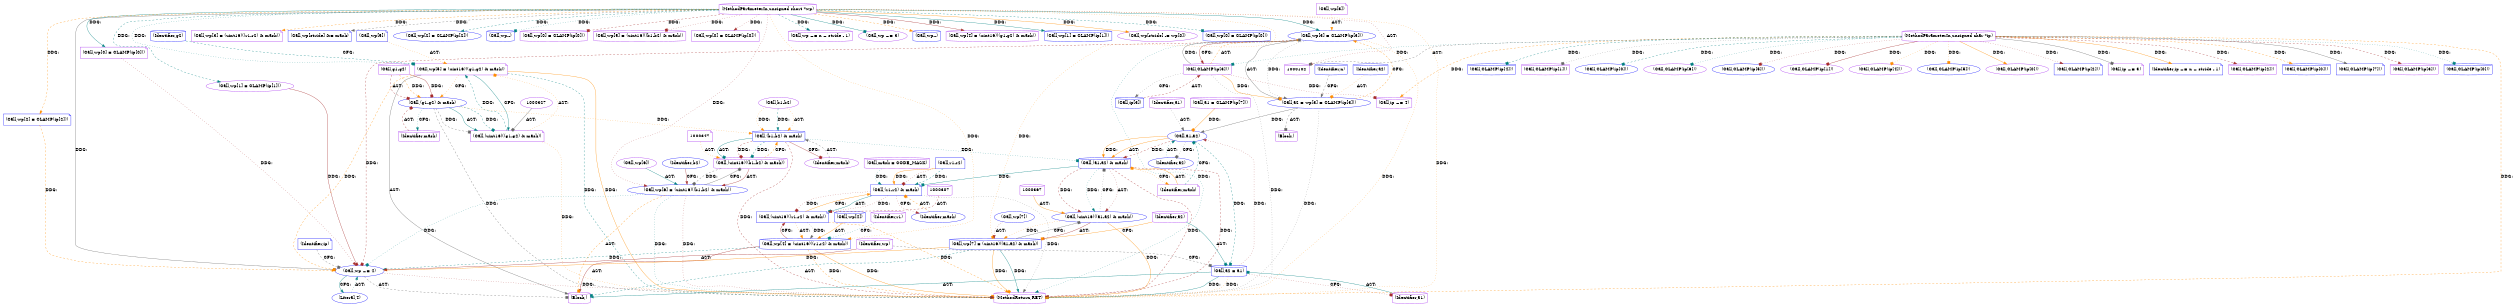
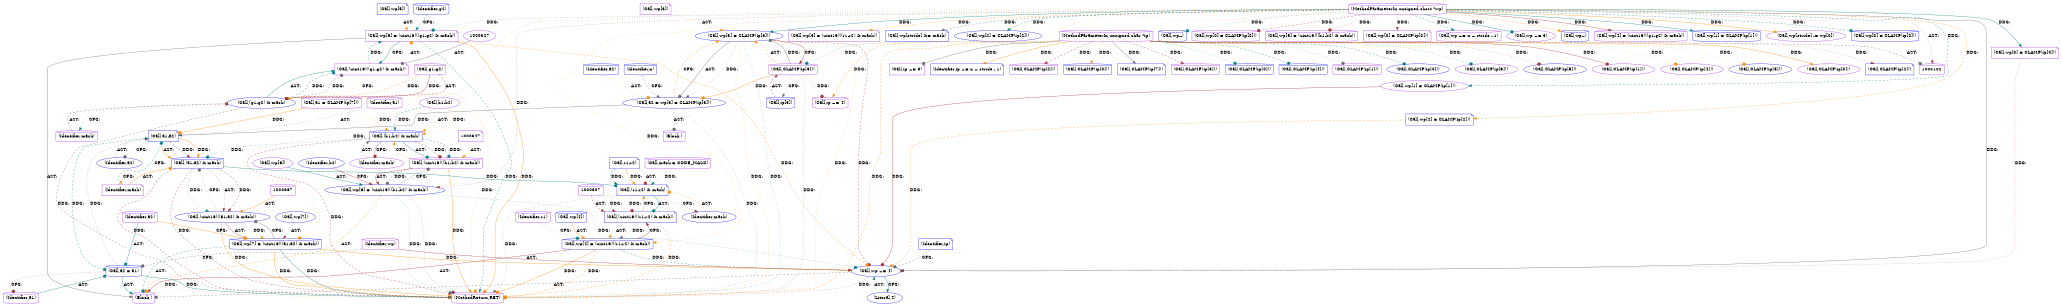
(451, 86) -> (342, 94)
(1187, 136) -> (163, 136)
(722, 178) -> (412, 177)
none -> (453, 231)
